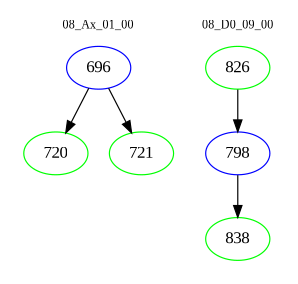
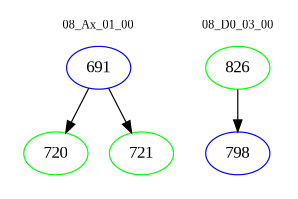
(238, 26) -> (238, 26)
(99, 68) -> (99, 68)
(238, 239) -> none
